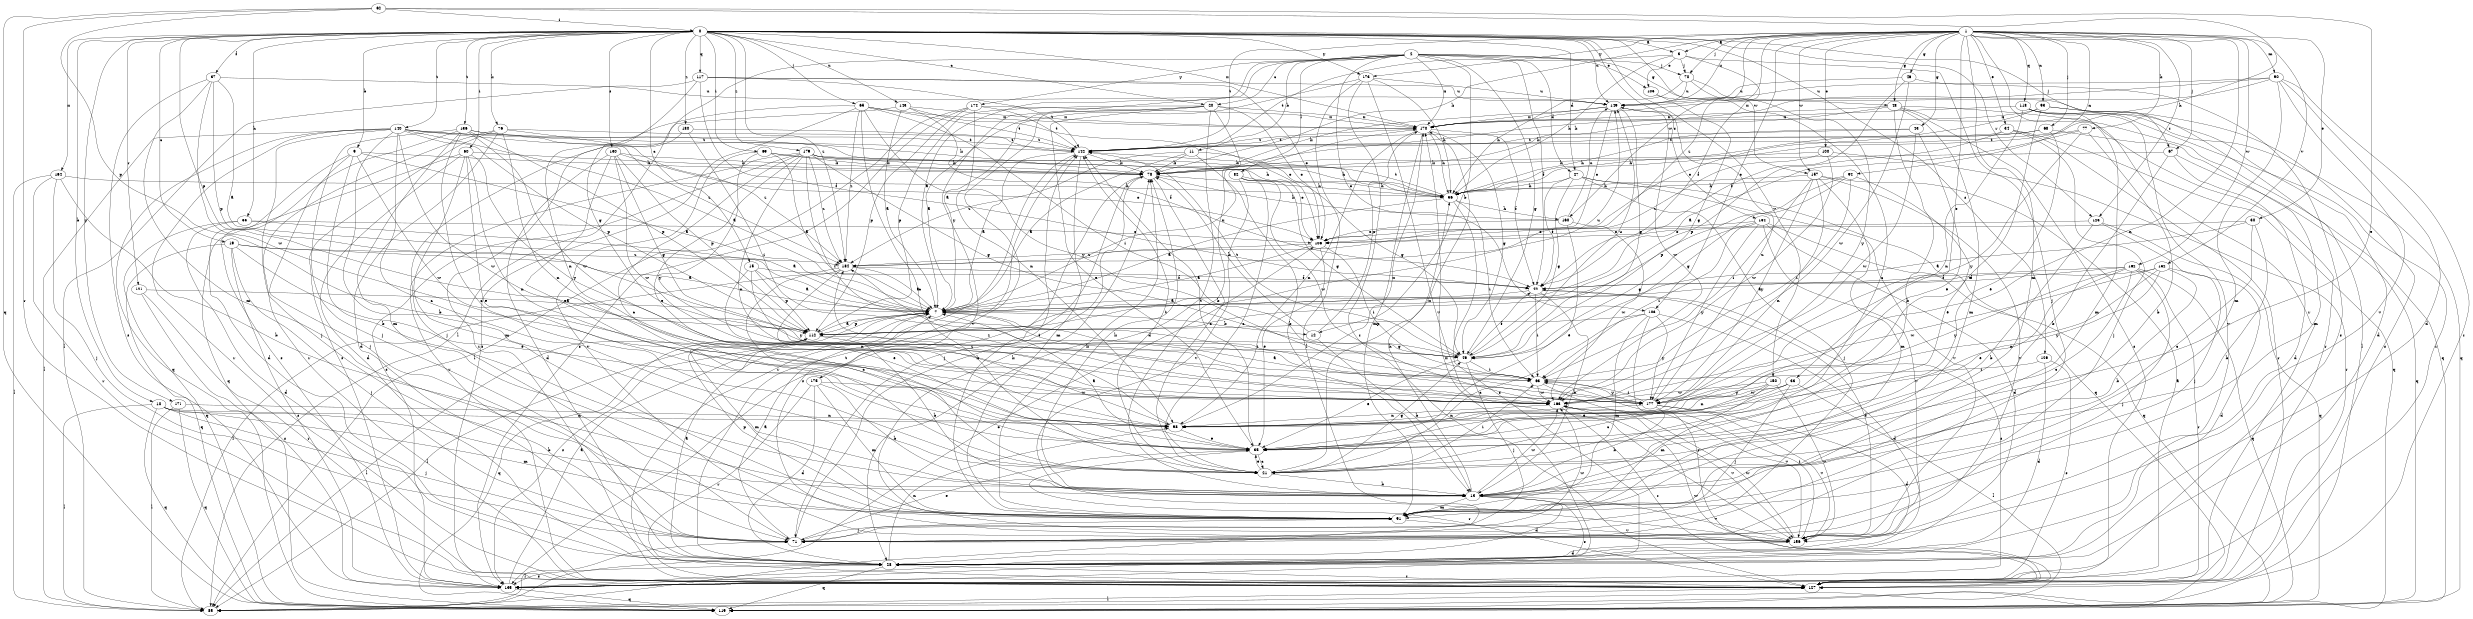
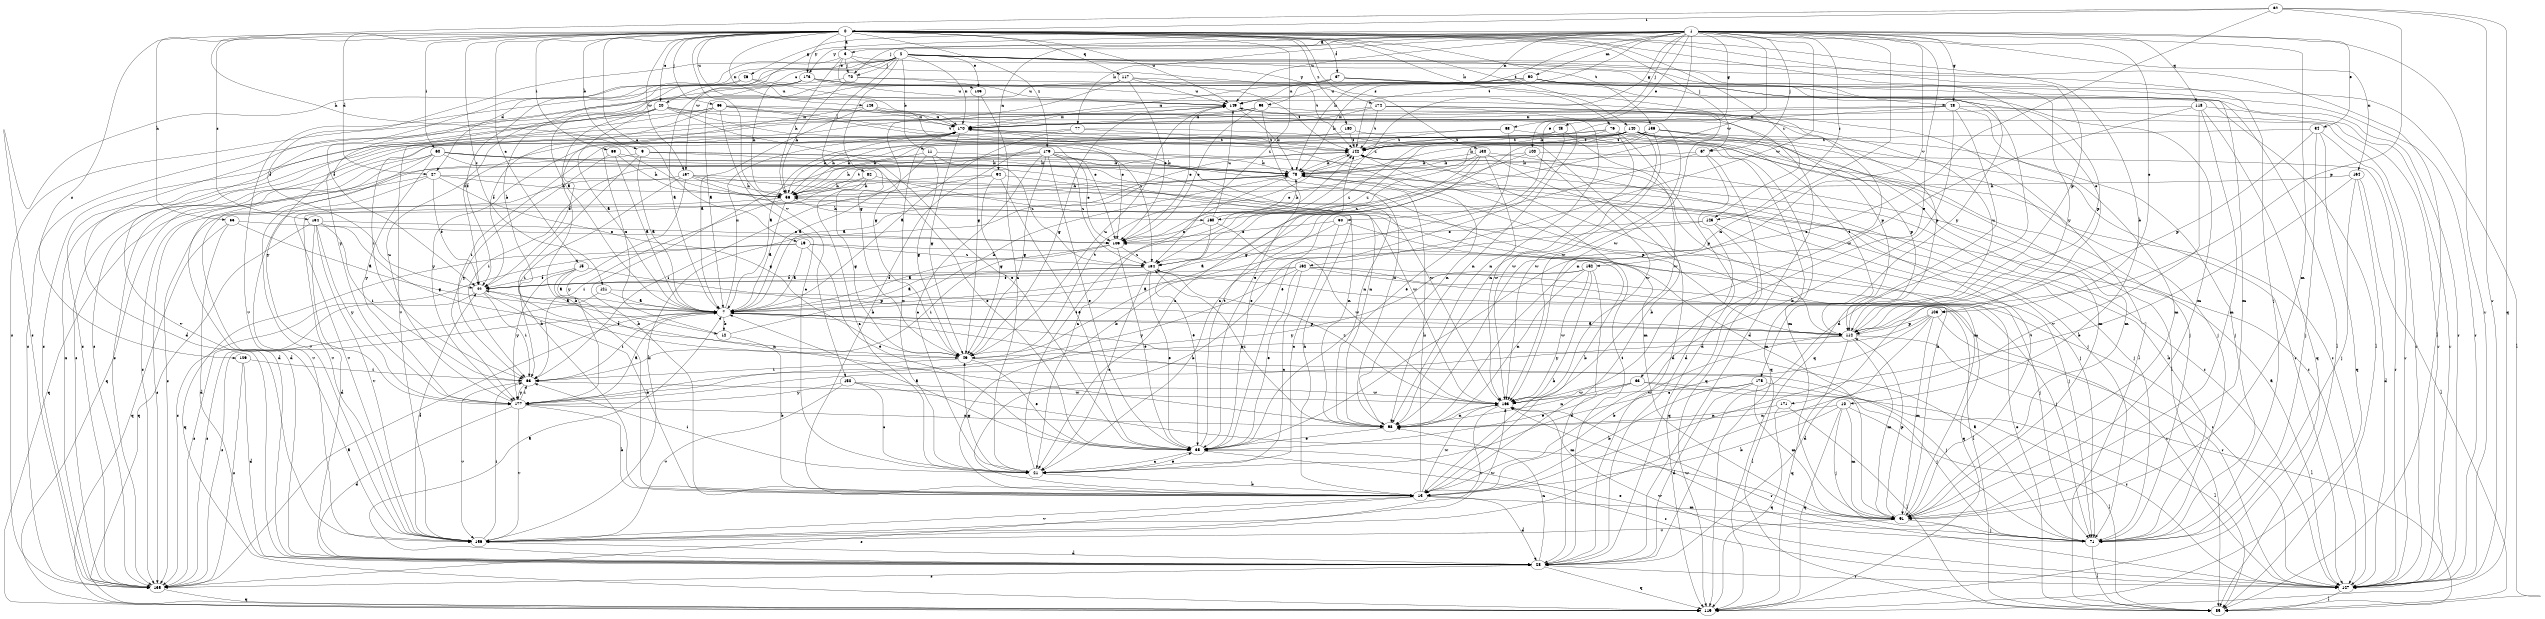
(609, 232) -> (1850, 232)
(103, 381) -> (2386, 381)
(993, 535) -> (287, 337)
